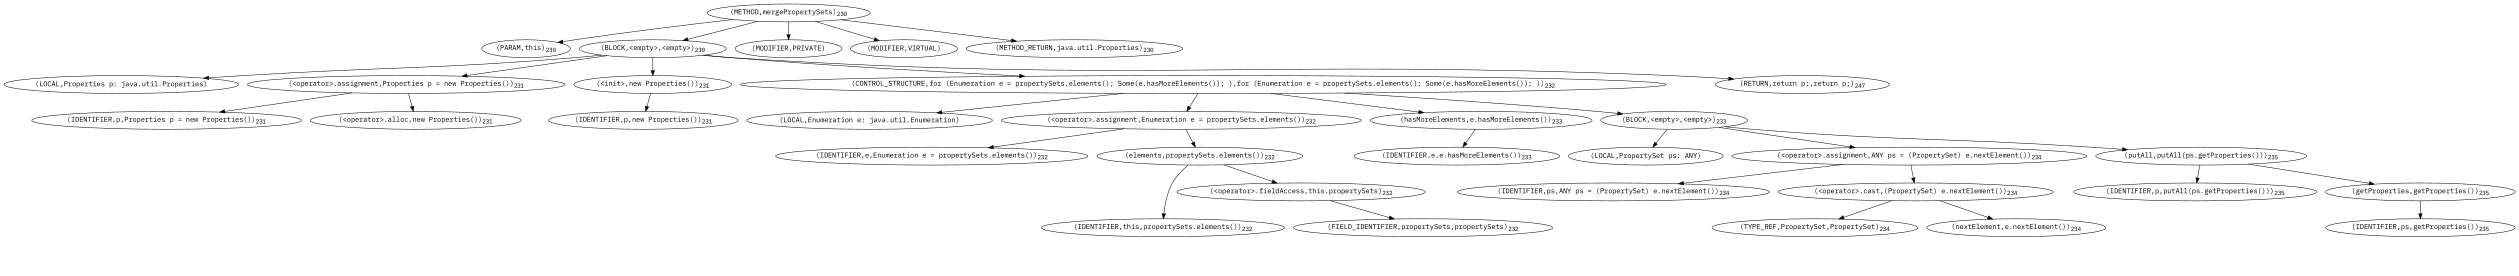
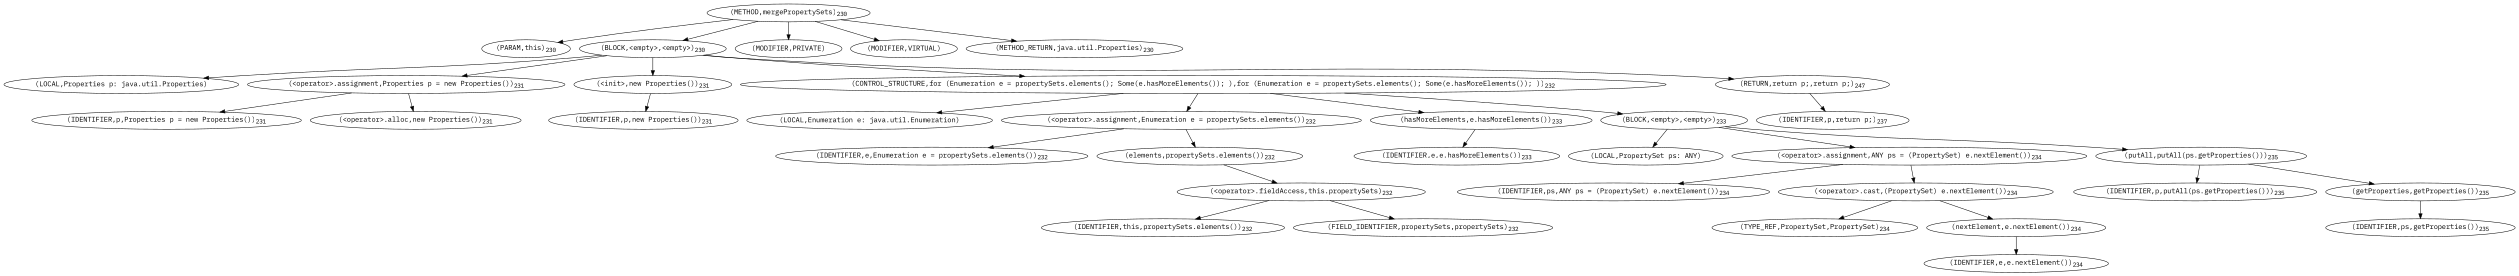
none -> (1833, 120)
(1171, 187) -> (1235, 209)
none -> (2016, 264)
